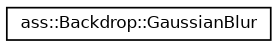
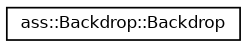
(139, 24) -> (123, 24)
